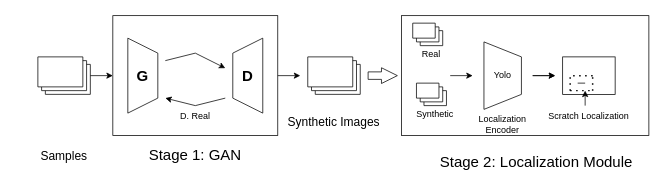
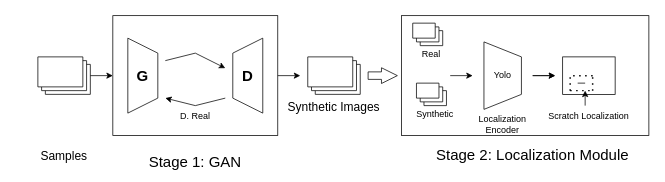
(334, 120) -> (334, 105)
(195, 154) -> (195, 162)
(537, 162) -> (533, 154)
